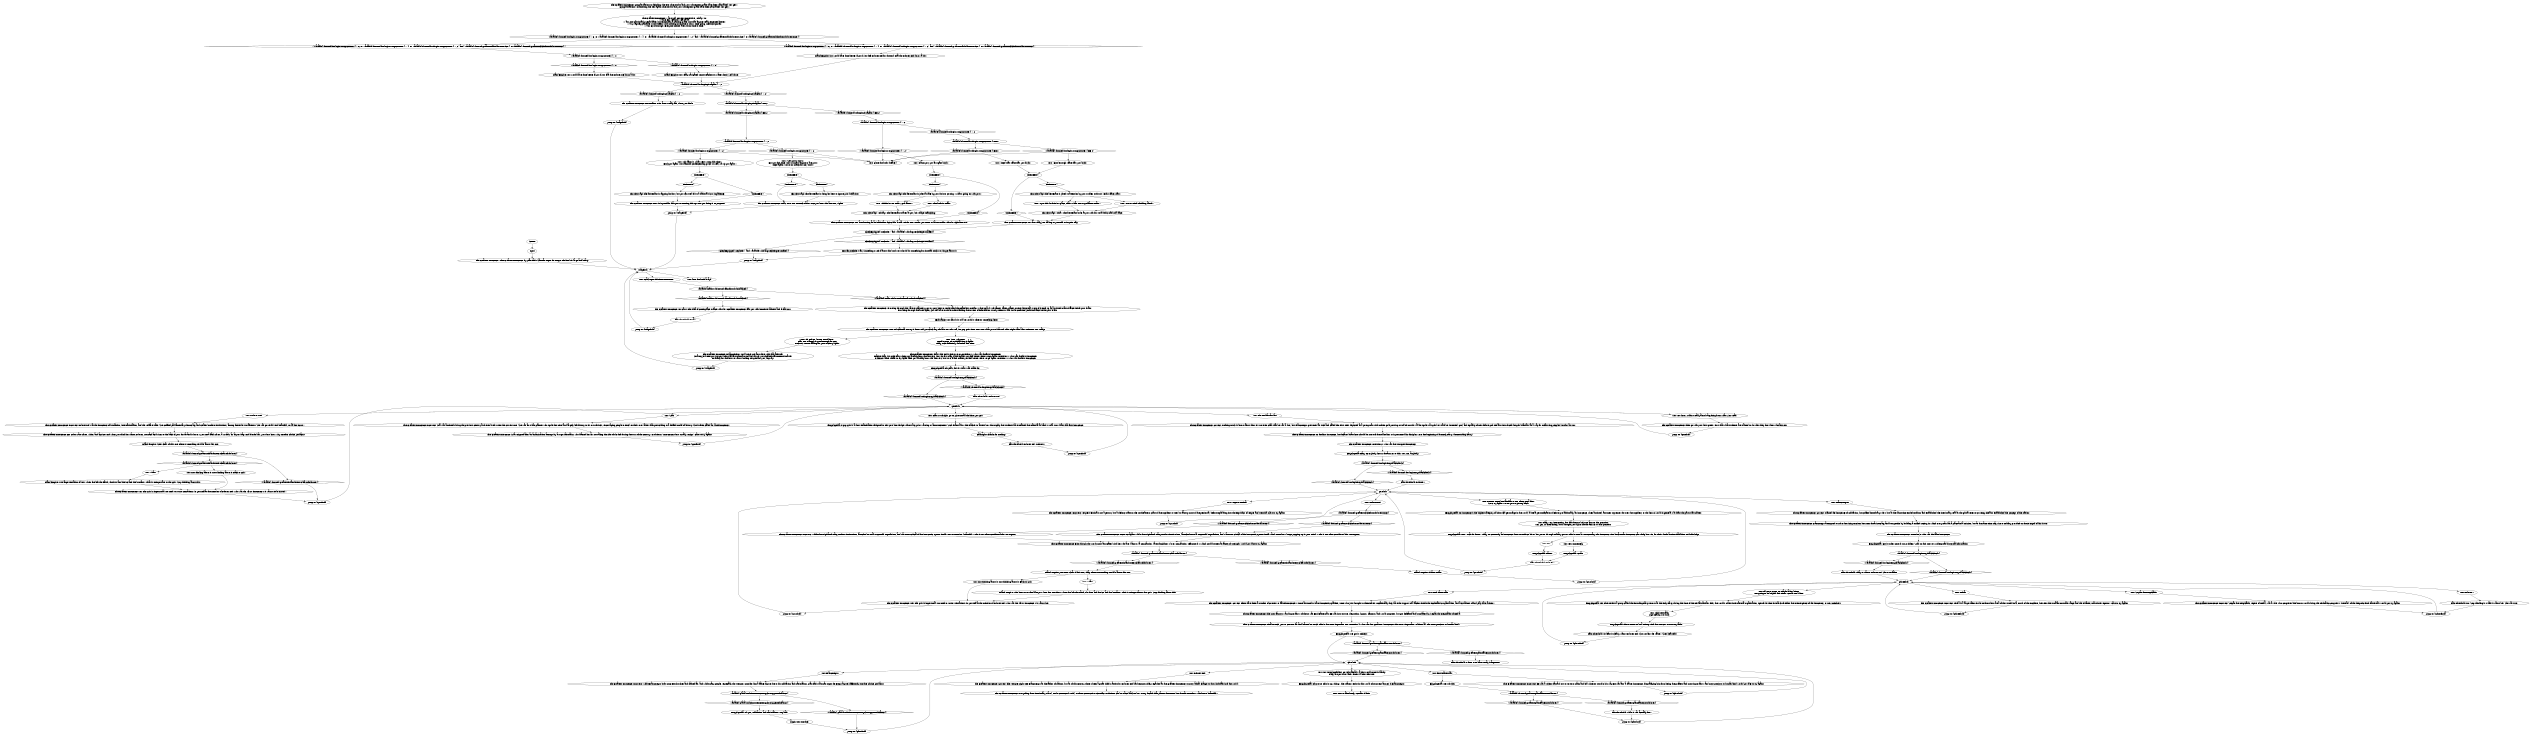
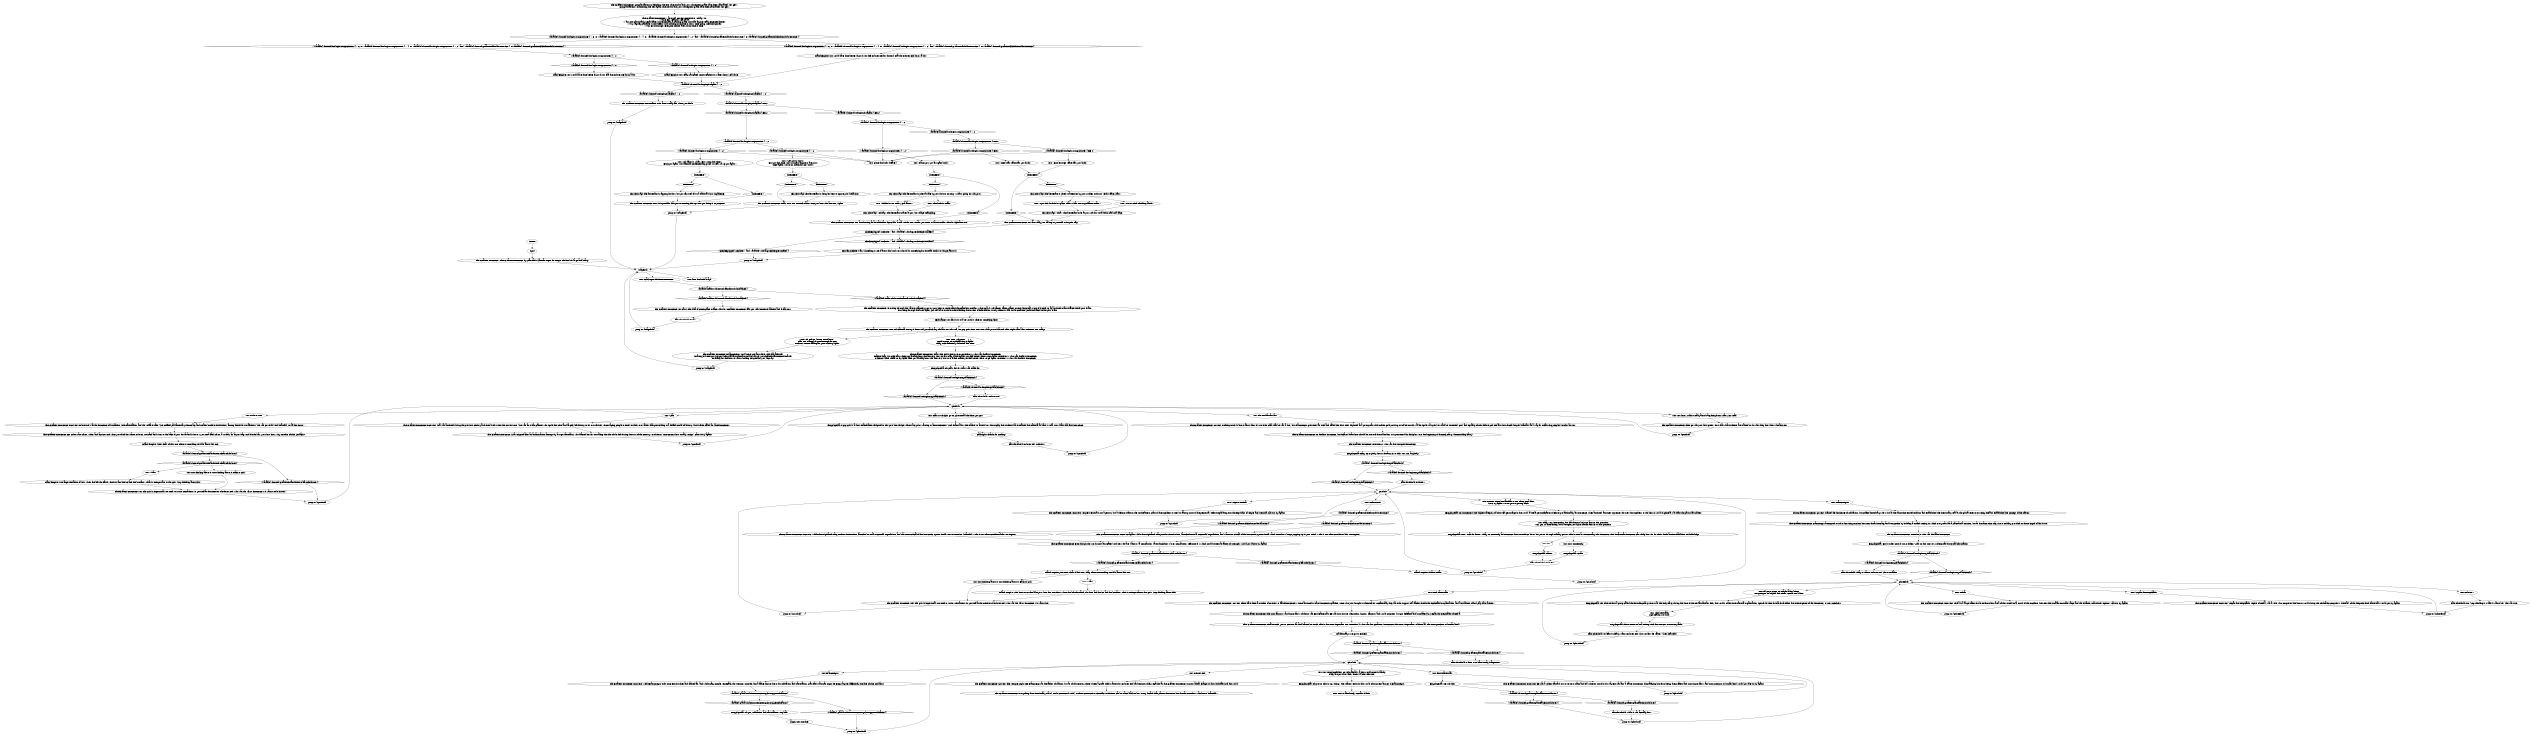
(1573, 544) -> (1573, 544)
(1352, 634) -> (1352, 634)
